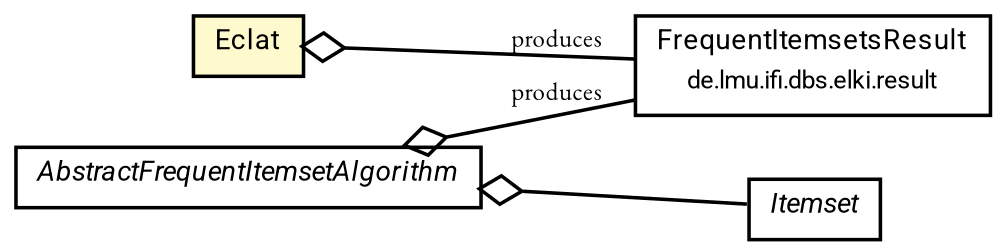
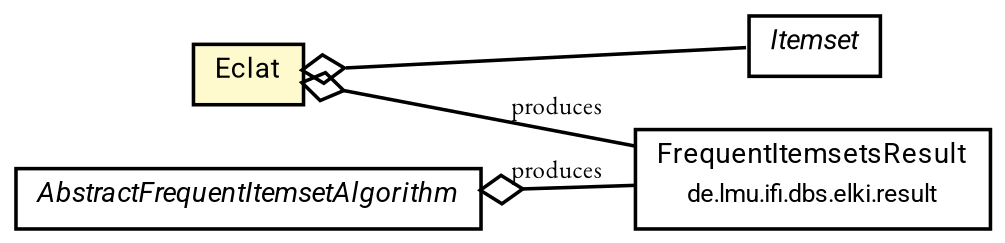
(635, 198) -> (546, 58)
